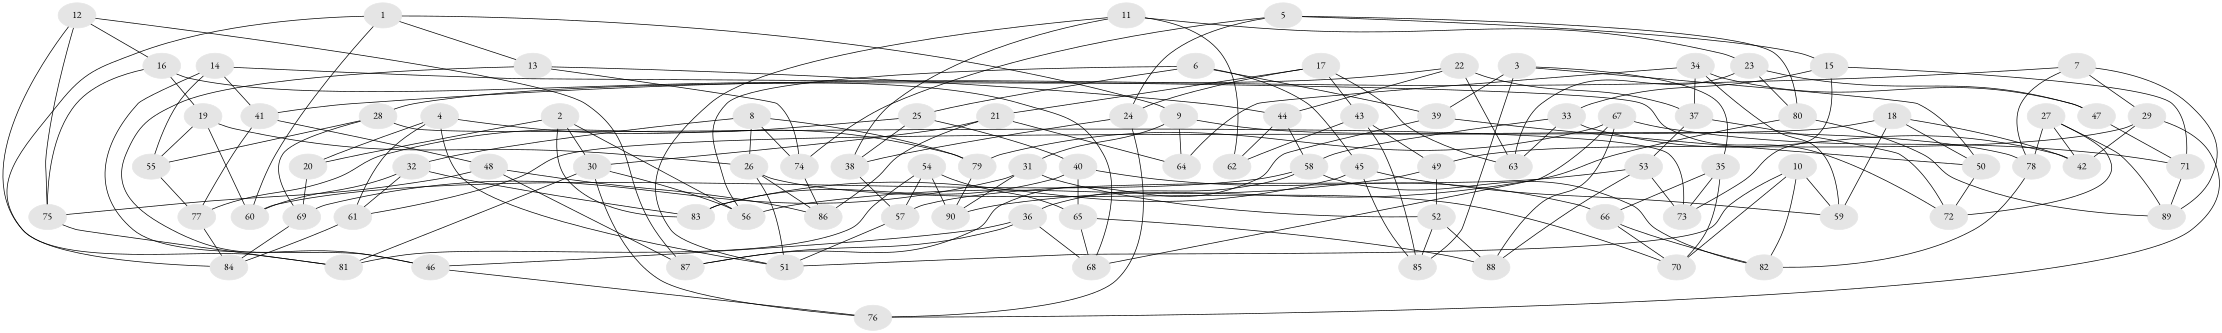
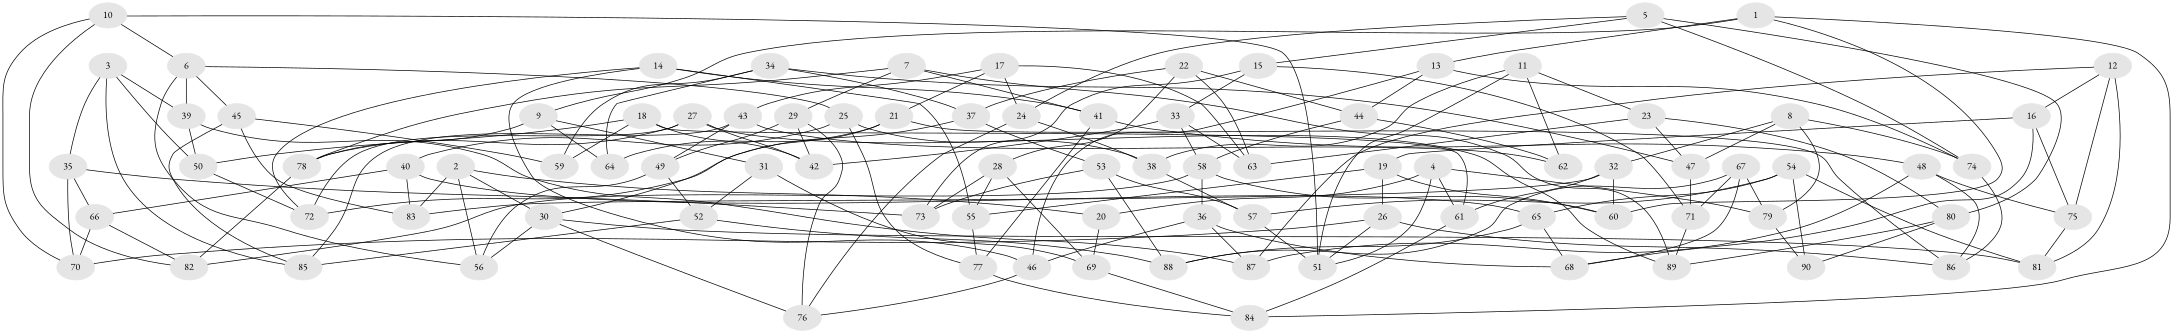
(750, 145) -> (1740, 141)
(989, 192) -> none
(1818, 192) -> (147, 41)
